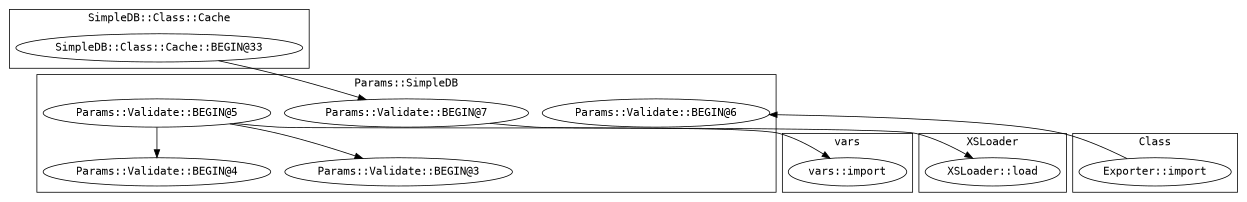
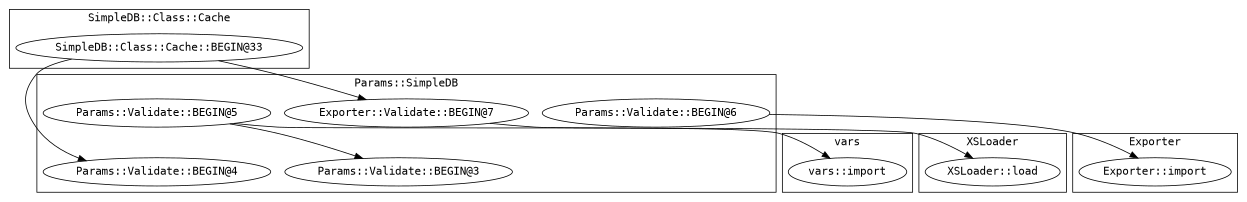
(406, 113) -> (406, 113)
(955, 121) -> (952, 120)
(157, 138) -> (27, 108)
(1155, 142) -> (1155, 142)
